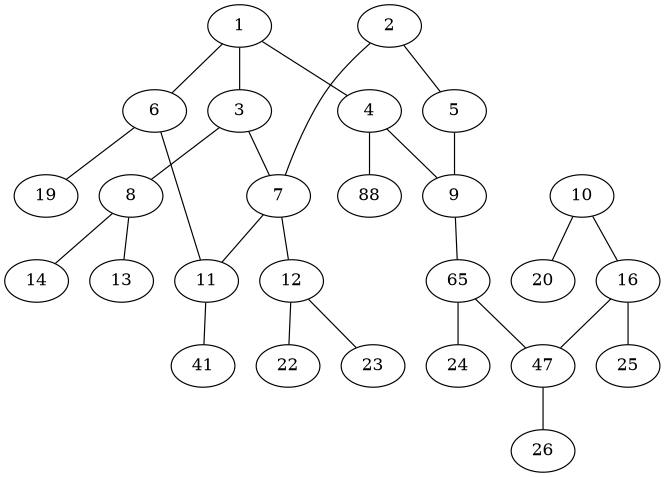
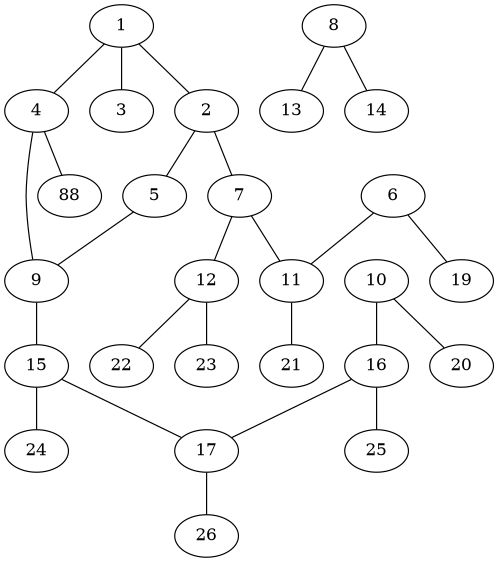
(197, 68) -> (164, 68)
(185, 154) -> none
(259, 154) -> none
(458, 281) -> (37, 366)
(203, 366) -> (292, 366)
(543, 366) -> (207, 451)
